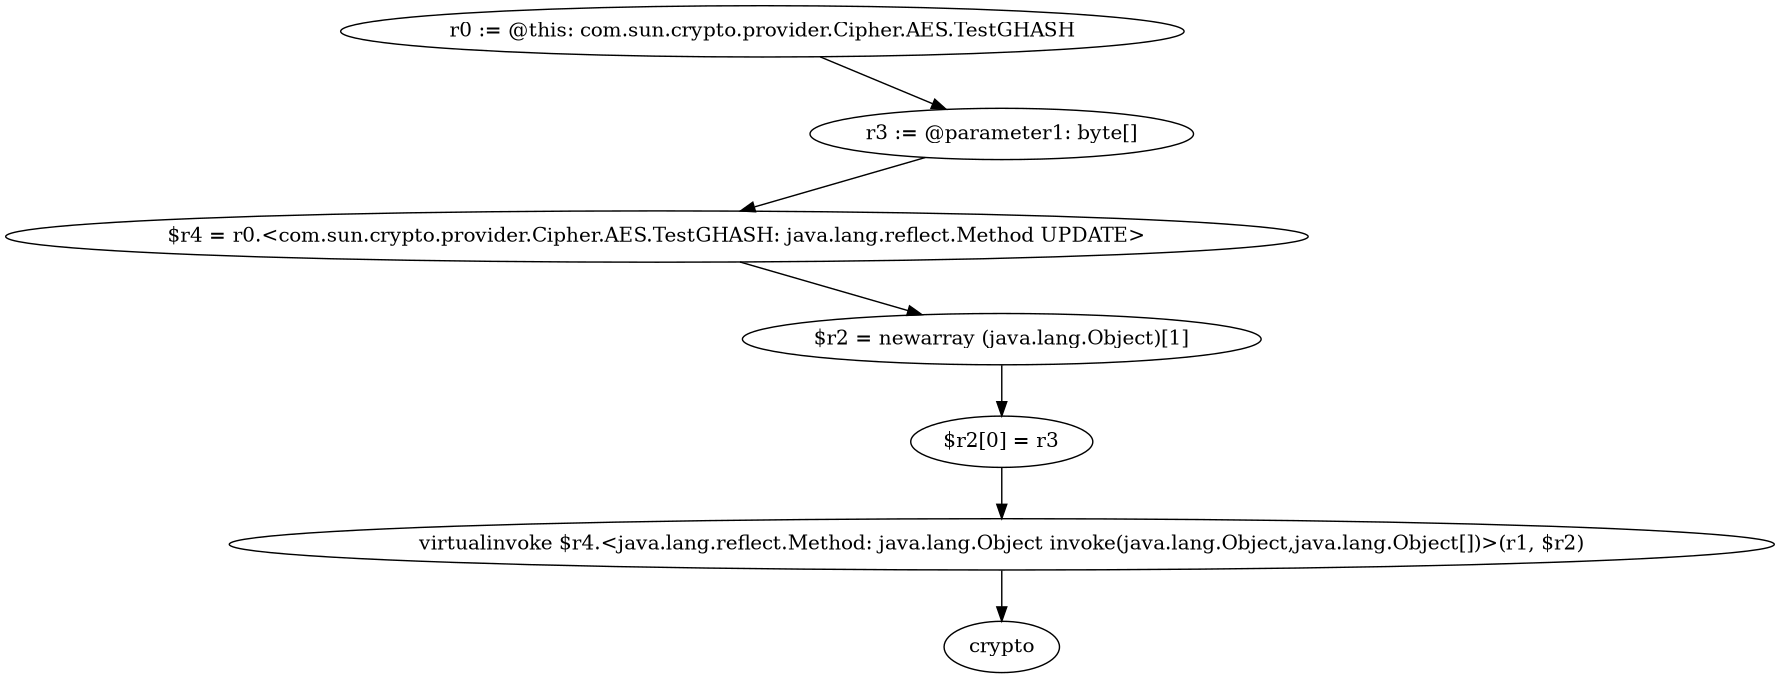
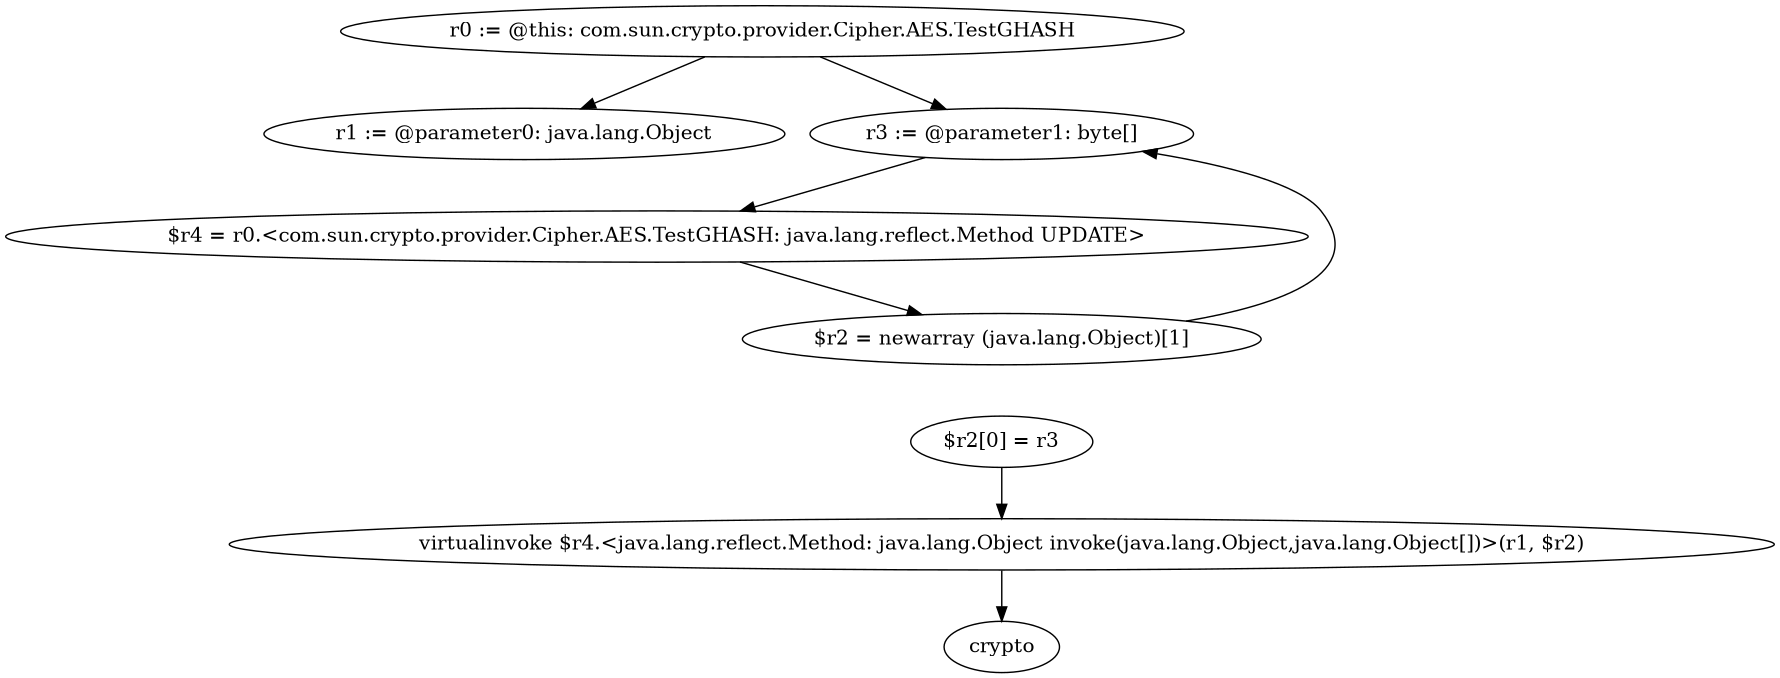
none -> (524, 134)
(1002, 383) -> (1330, 228)
